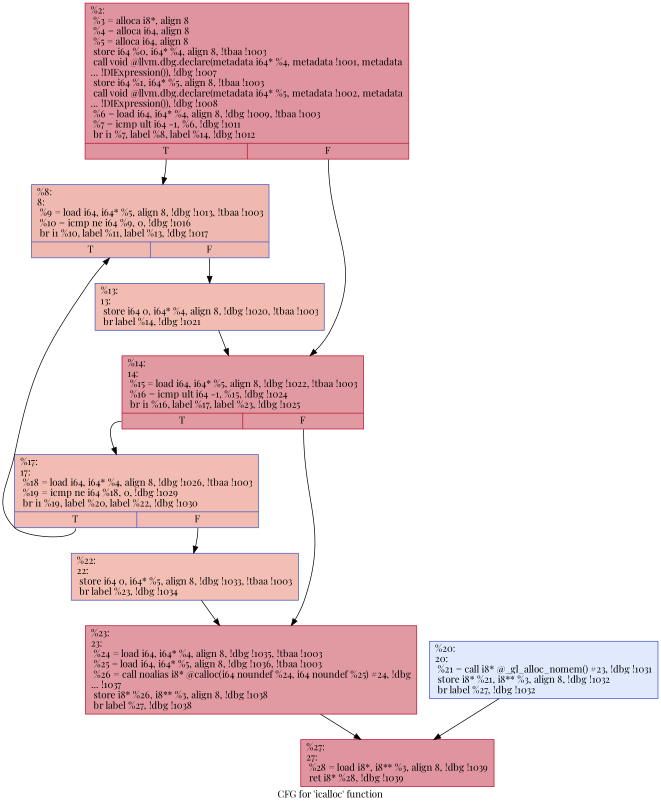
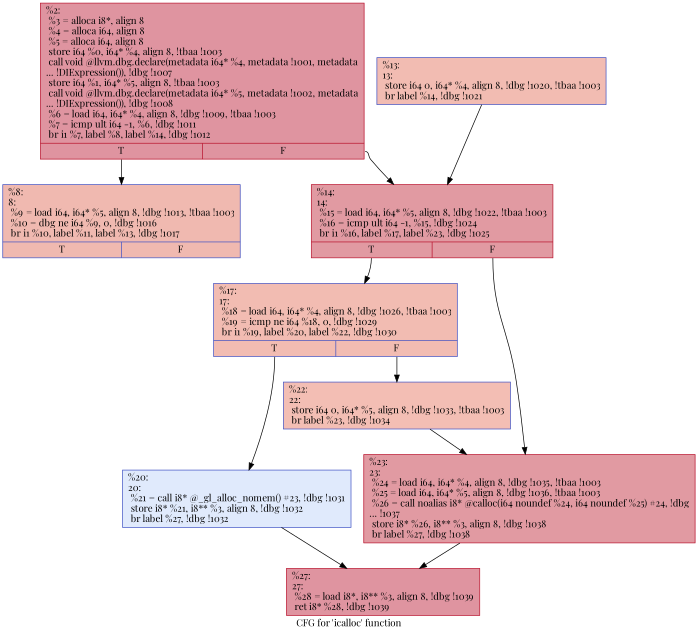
(114, 223) -> (83, 223)
(210, 267) -> none
(22, 420) -> (268, 411)
